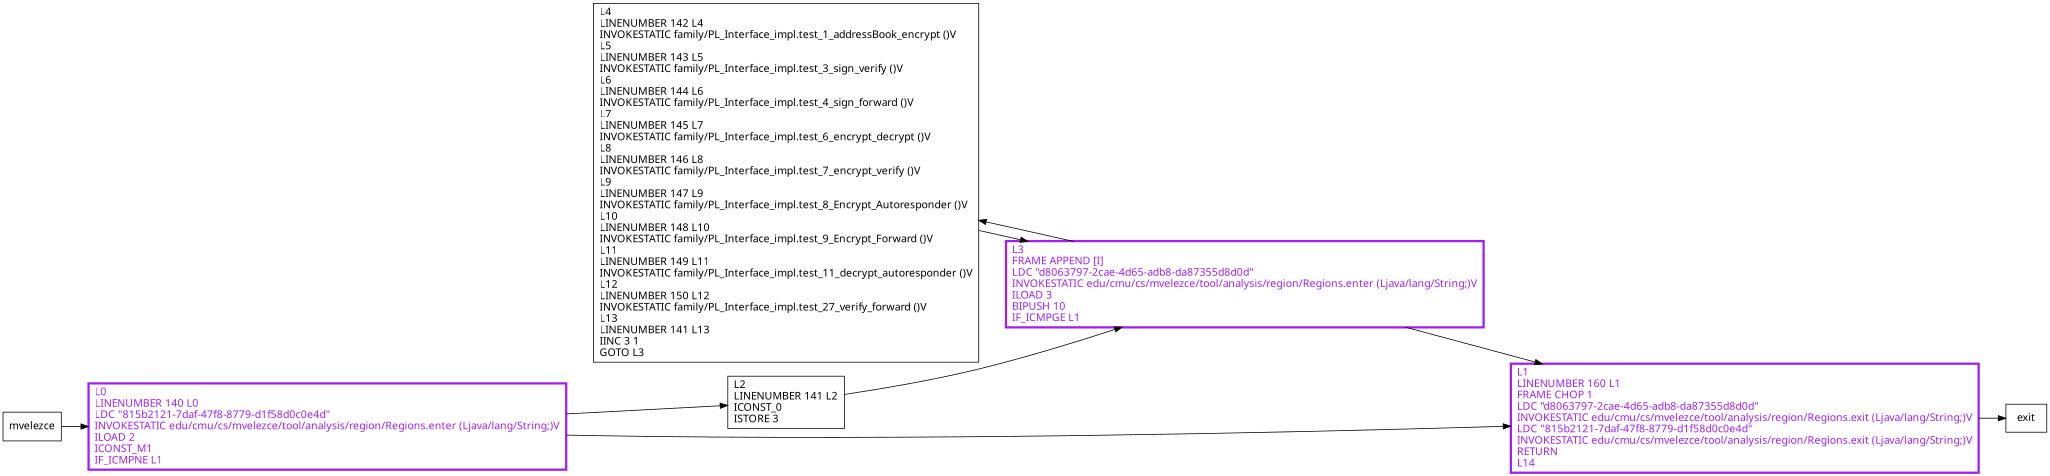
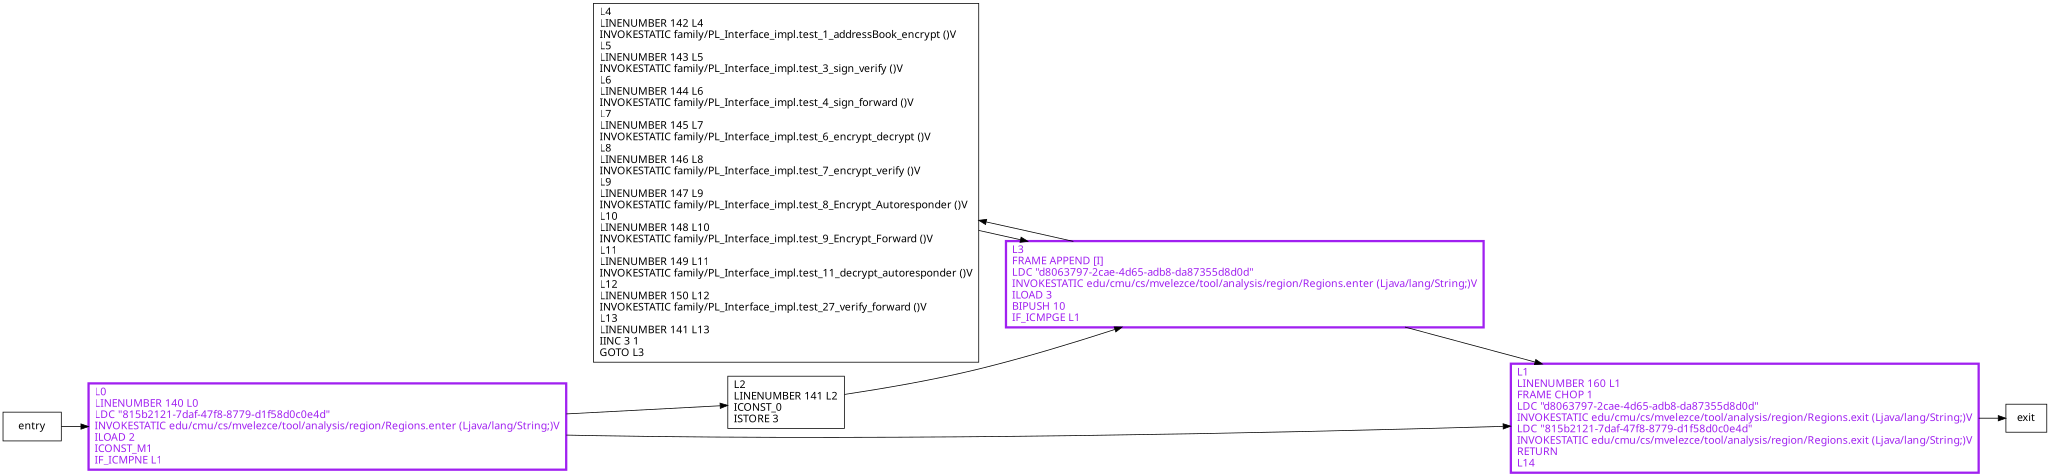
(32, 427) -> (32, 427)
